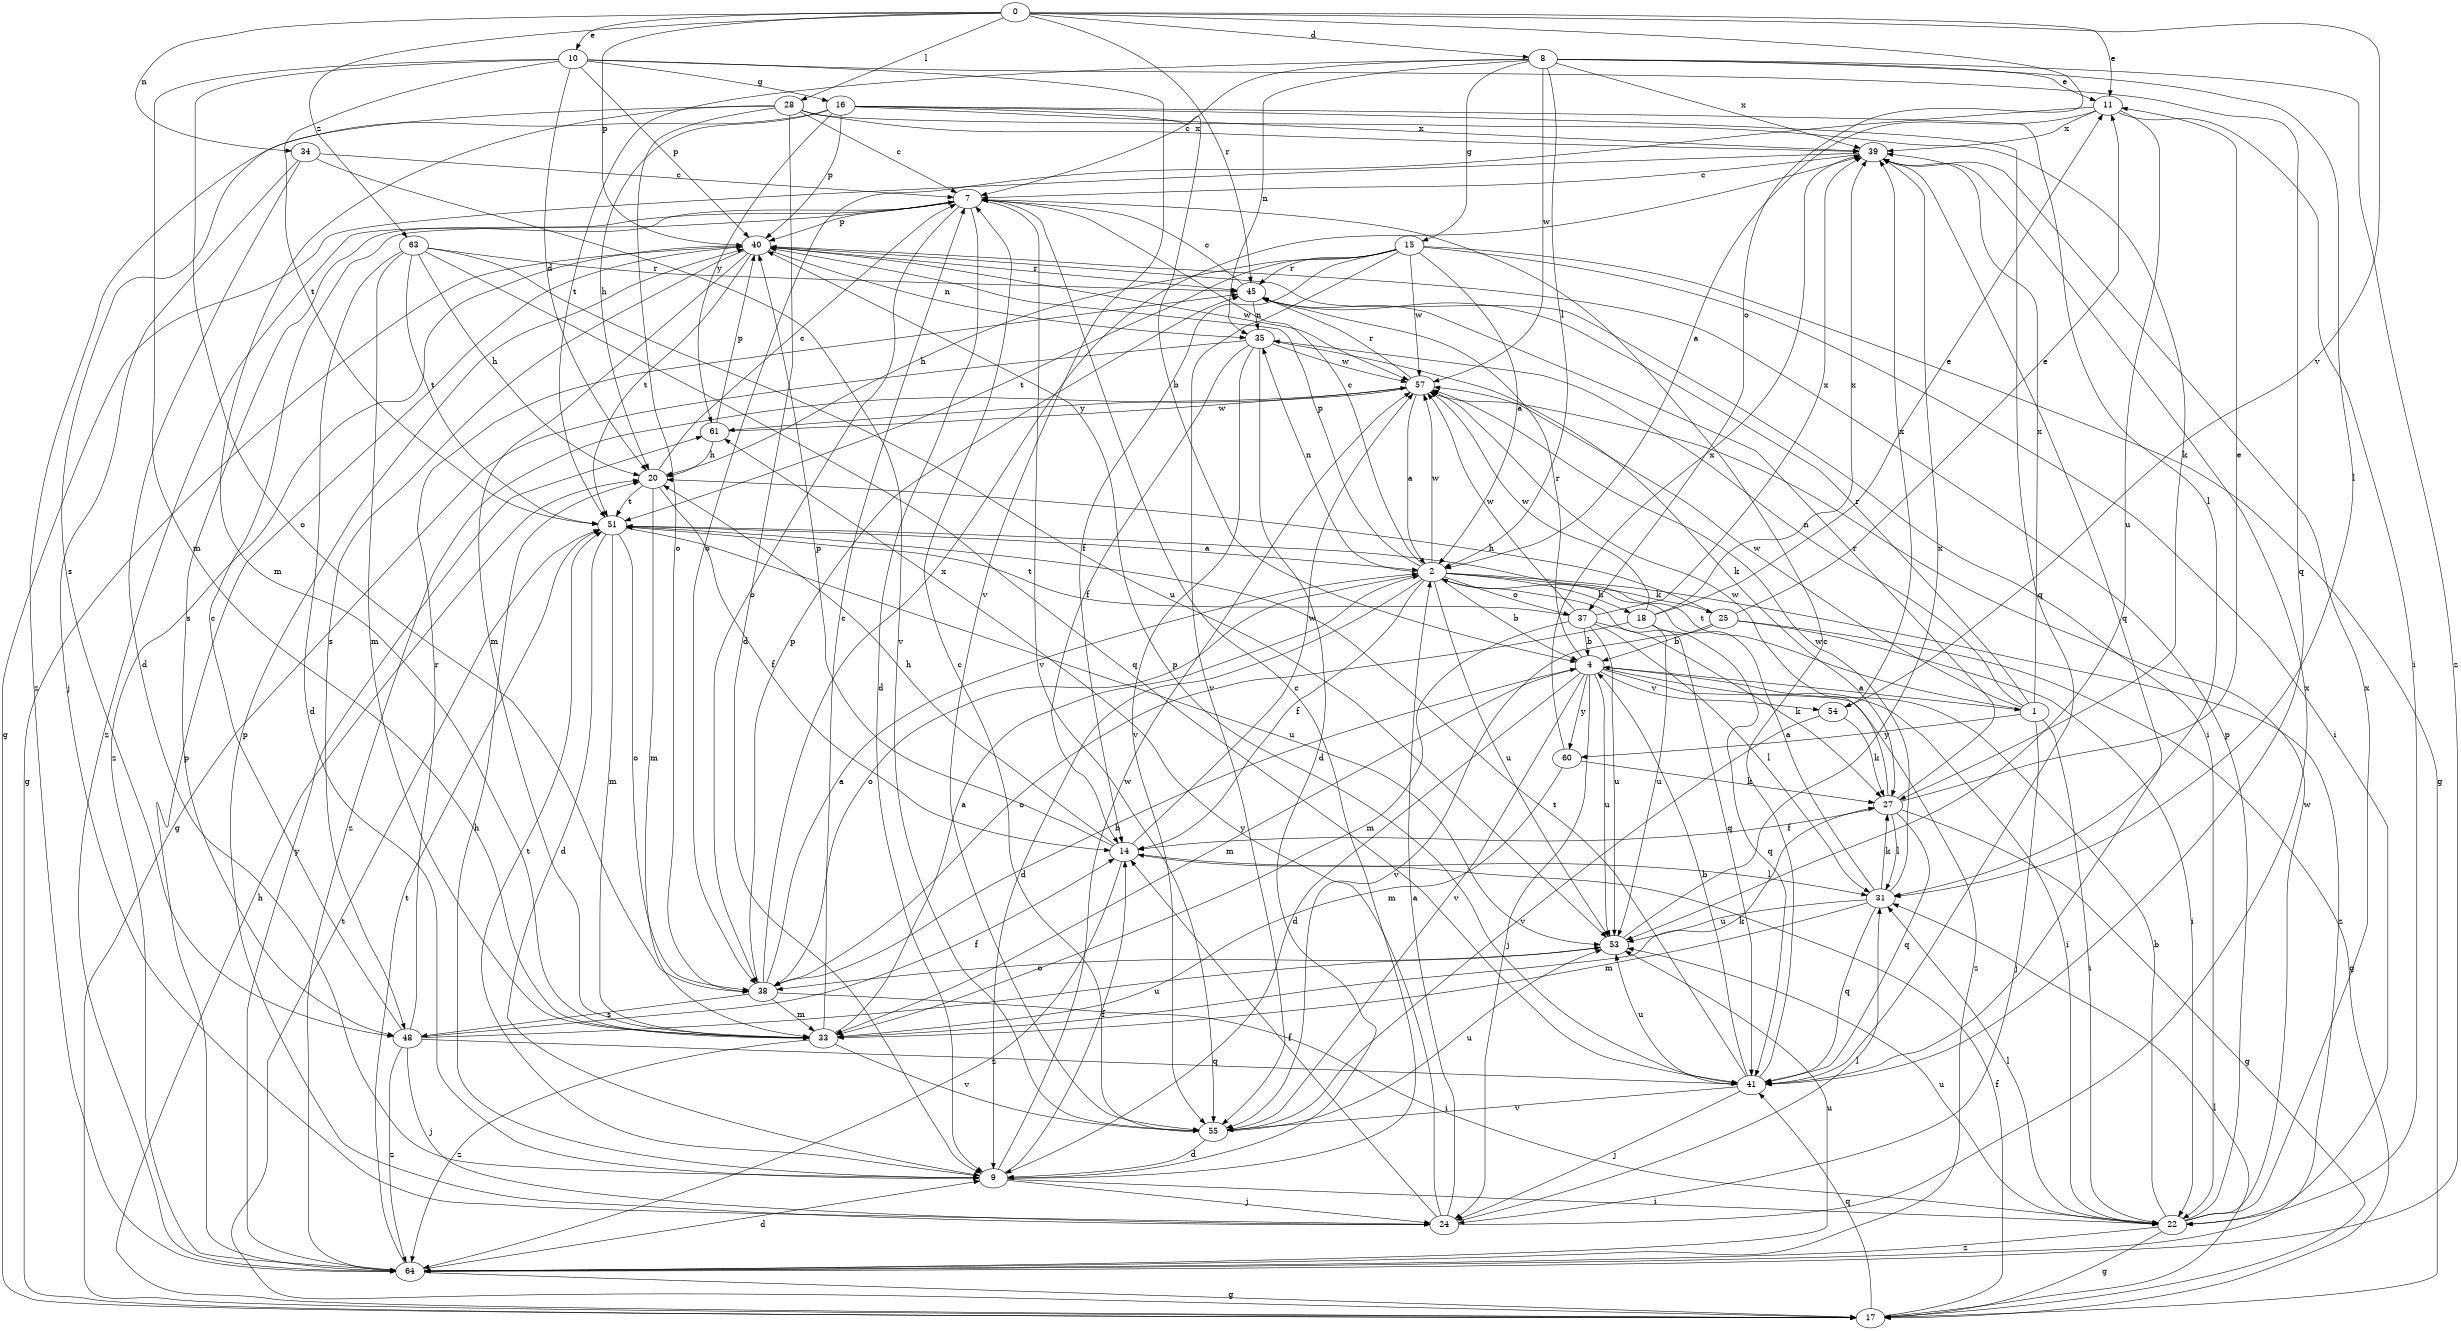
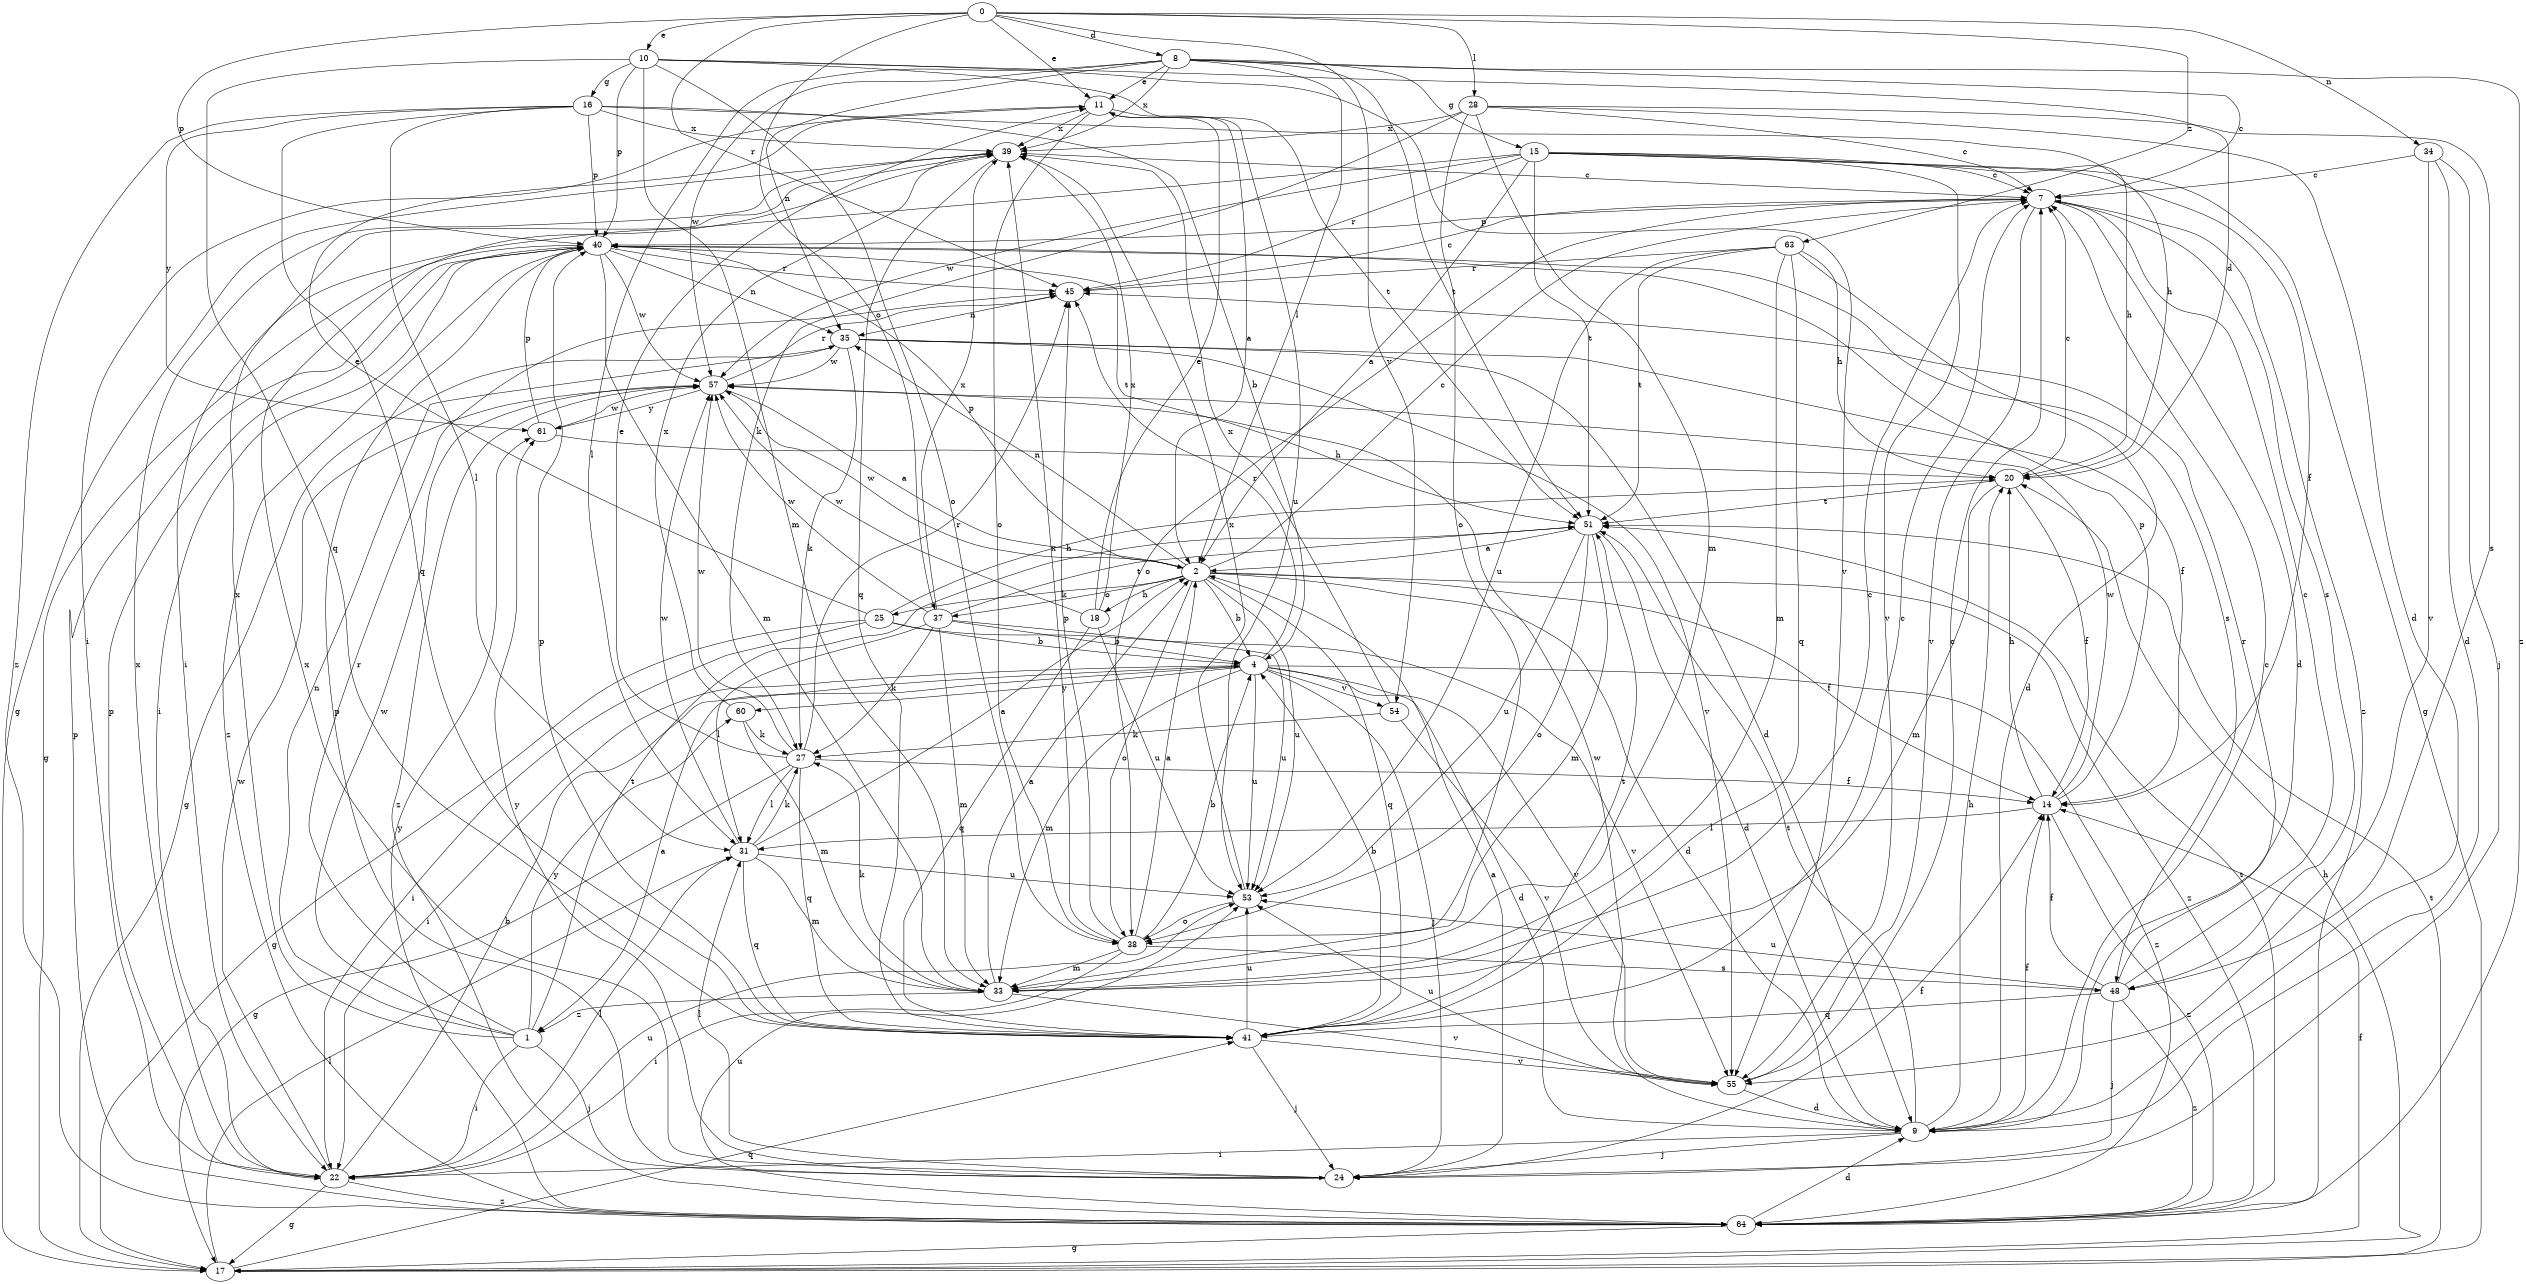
none -> (1788, 158)
(1183, 698) -> none
(569, 1088) -> (761, 998)
